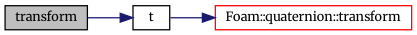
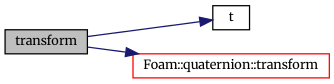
(186, 18) -> (106, 50)
